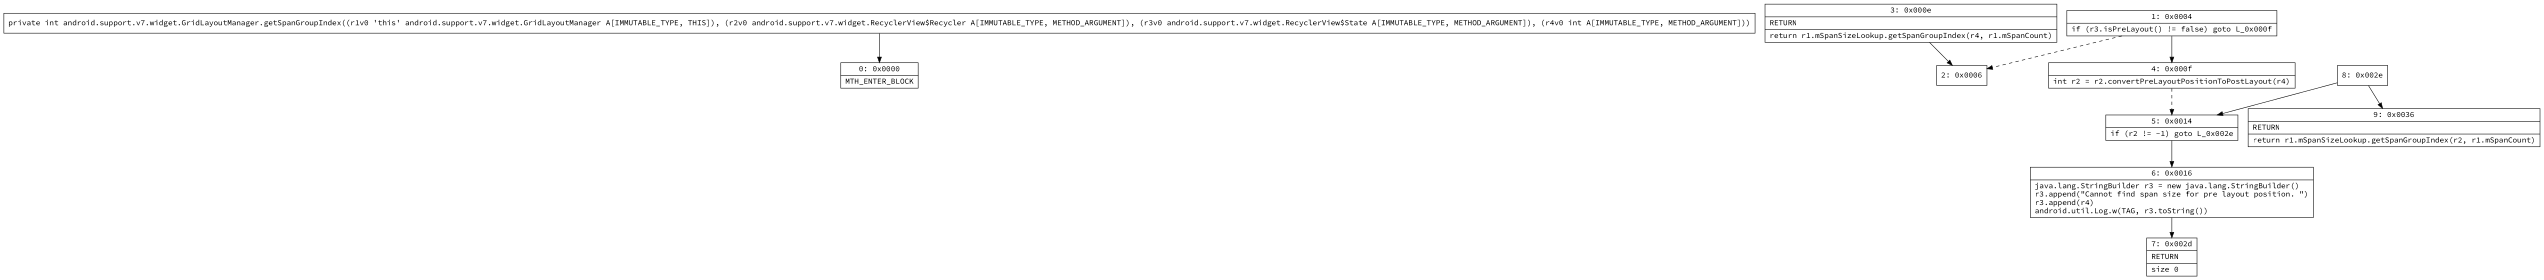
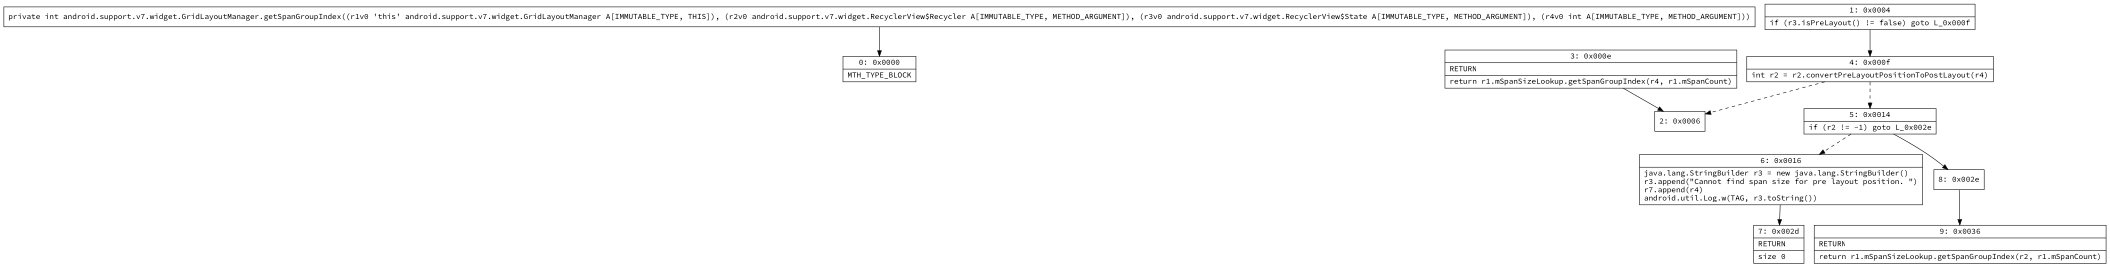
(2057, 52) -> (1768, 97)
(879, 82) -> (879, 75)
(2280, 98) -> (1919, 149)
(2172, 151) -> (1838, 143)
(2065, 203) -> (1674, 190)
